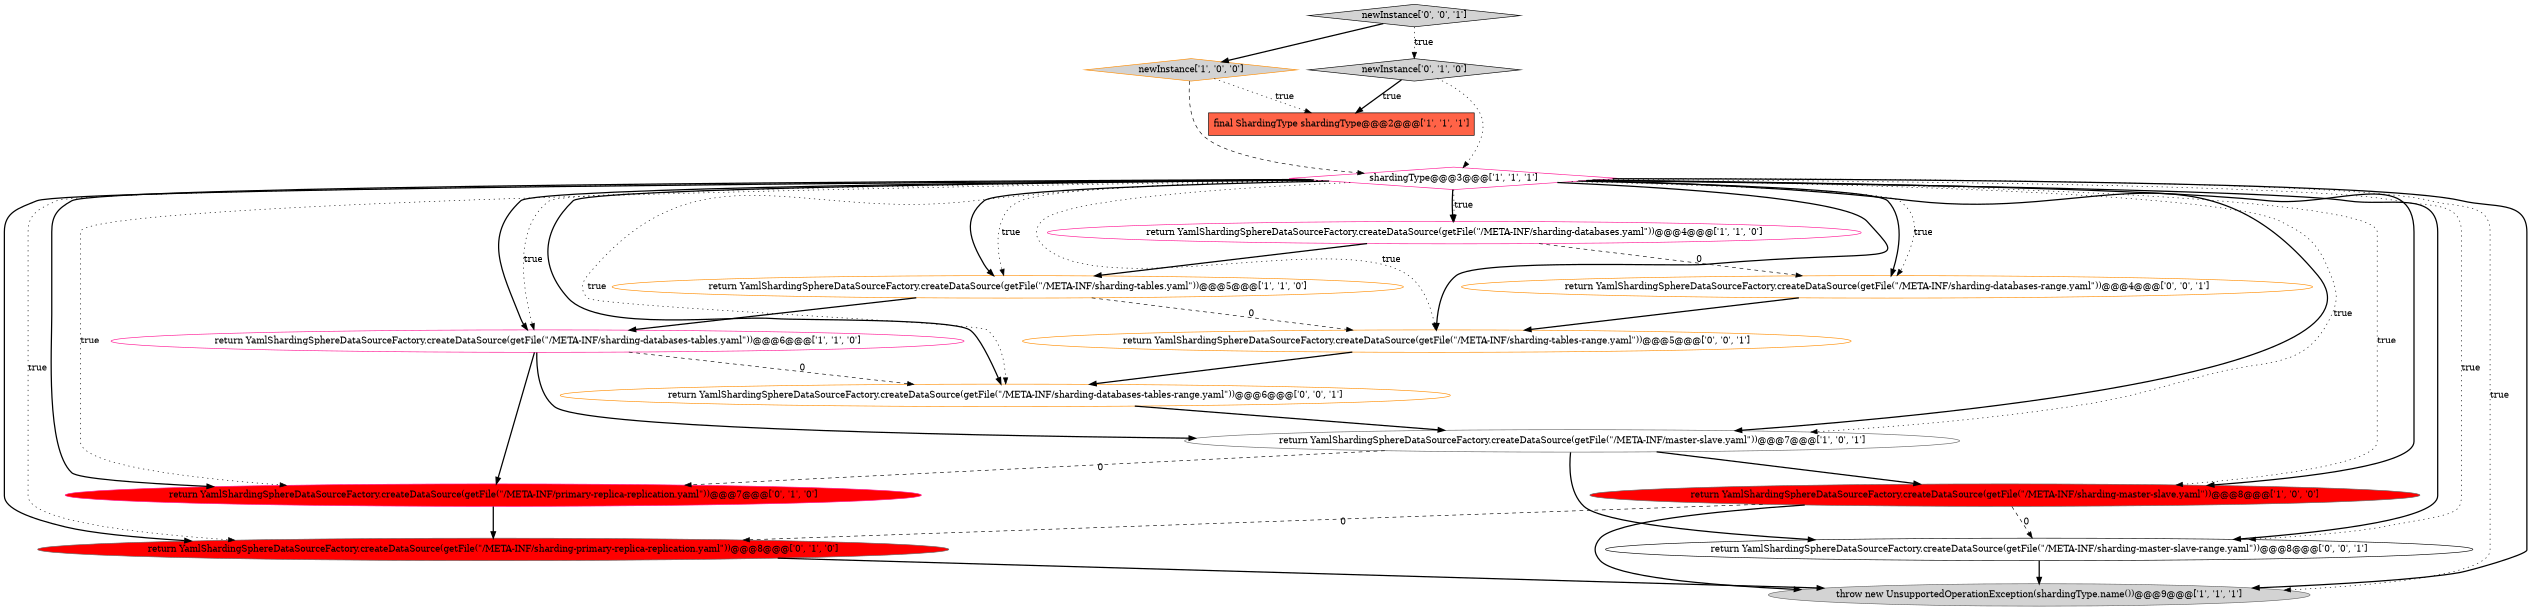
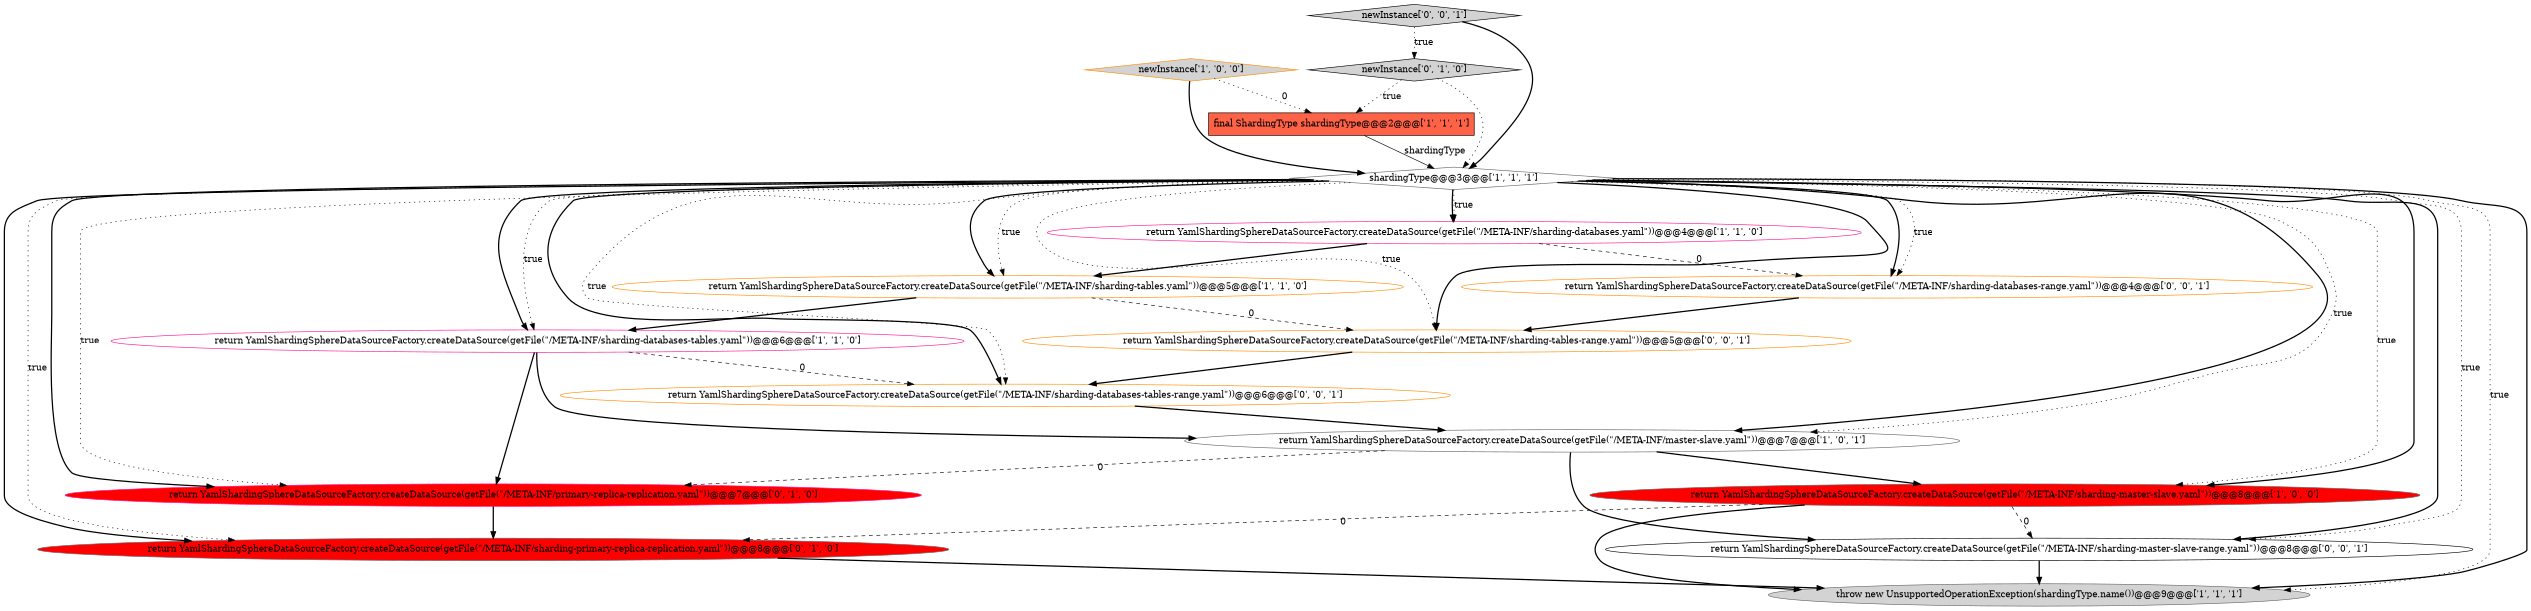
(1306, 42) -> (1532, 83)
(1381, 94) -> (1381, 94)
(1285, 97) -> (1285, 97)
none -> (1396, 151)
(1250, 156) -> (1250, 156)
(1454, 178) -> (1454, 178)
